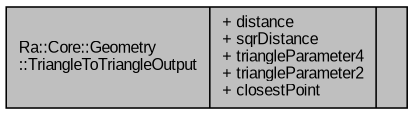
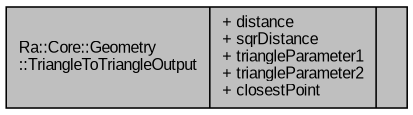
(293, 57) -> (293, 57)
